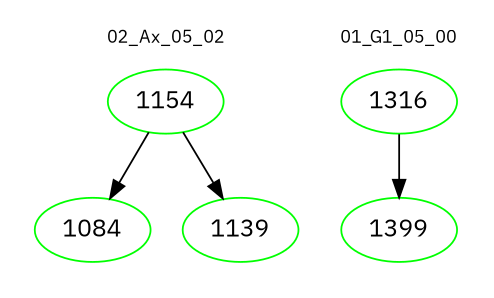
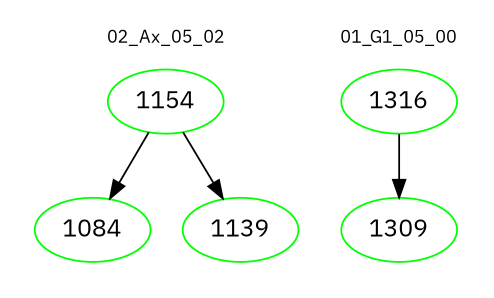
(399, 230) -> (399, 230)
